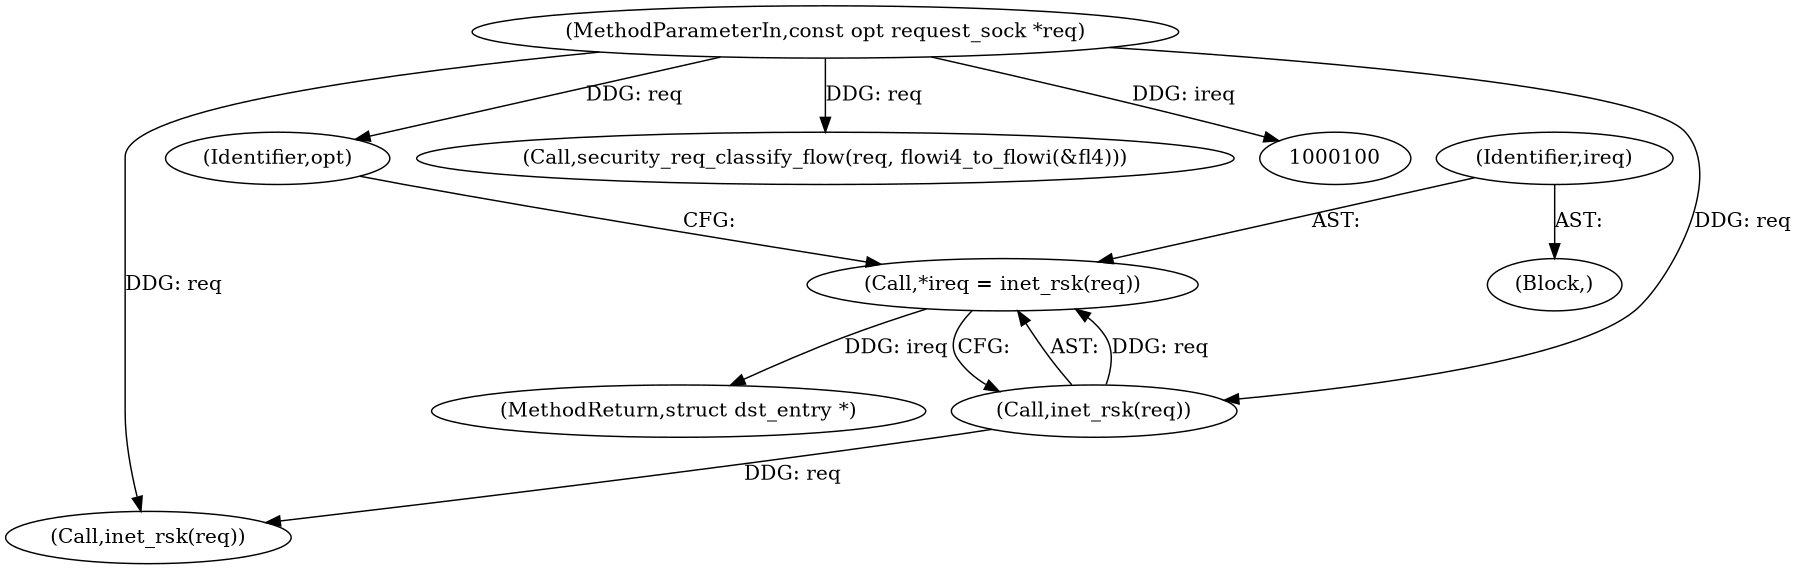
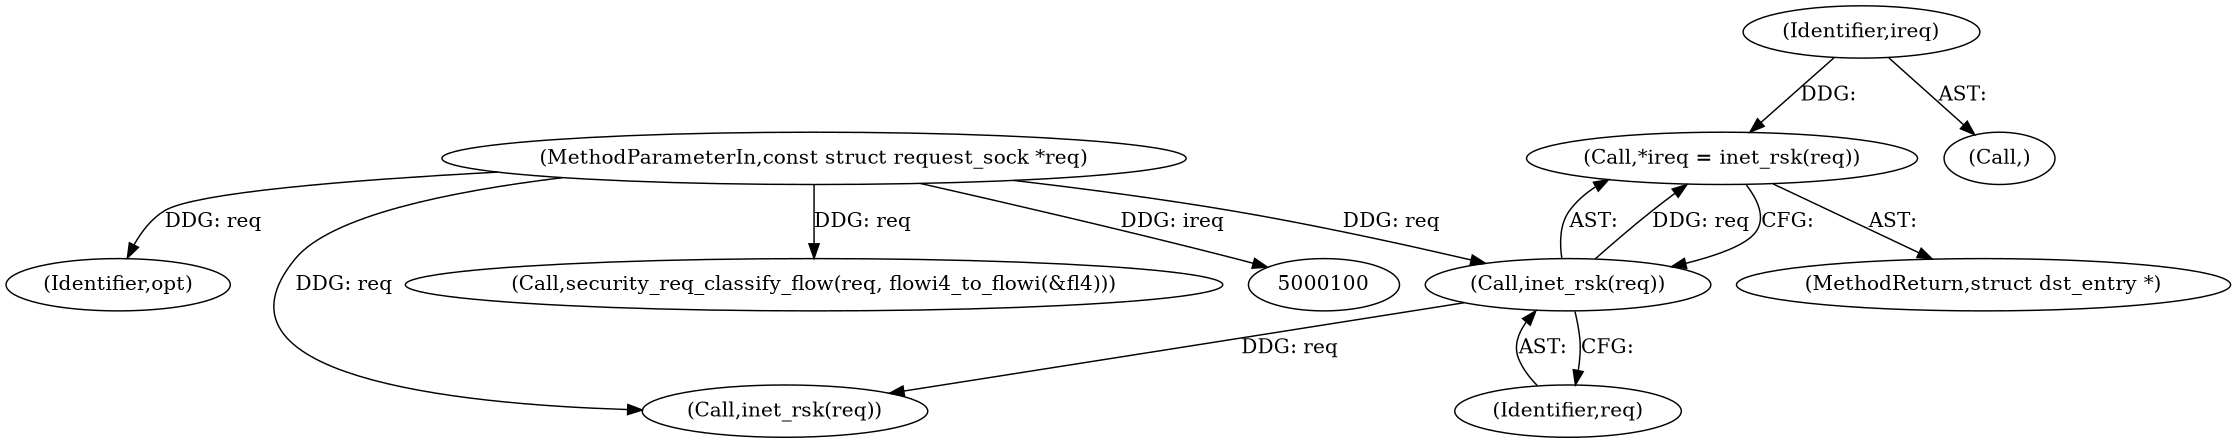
(825, 32) -> (814, 158)
(1335, 158) -> (1324, 285)
(613, 221) -> none
(1340, 222) -> (1832, 95)
(1555, 285) -> (1999, 158)
(897, 348) -> (1896, 222)
none -> (1568, 411)
